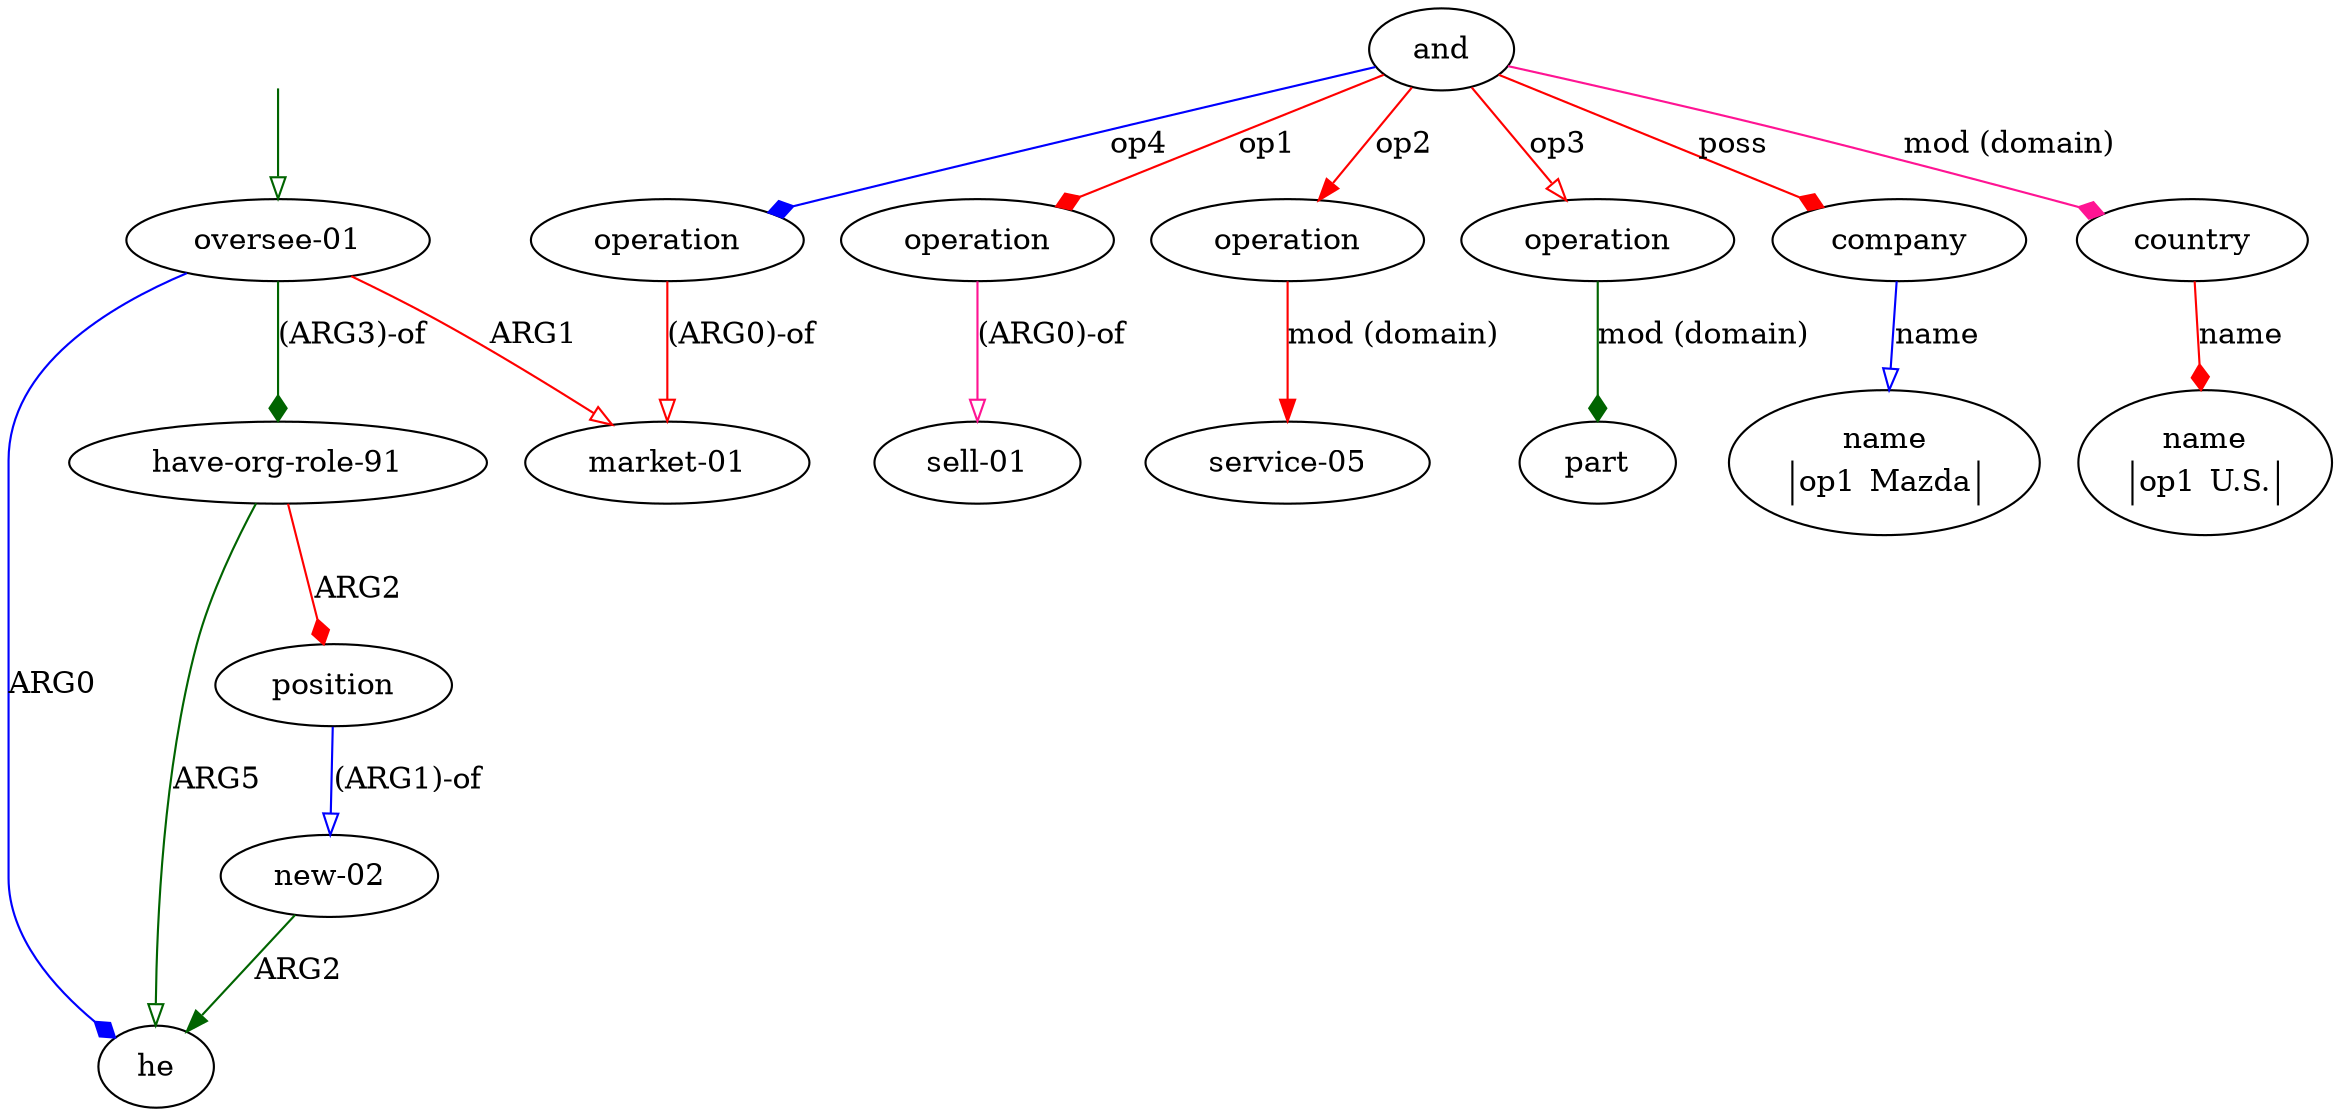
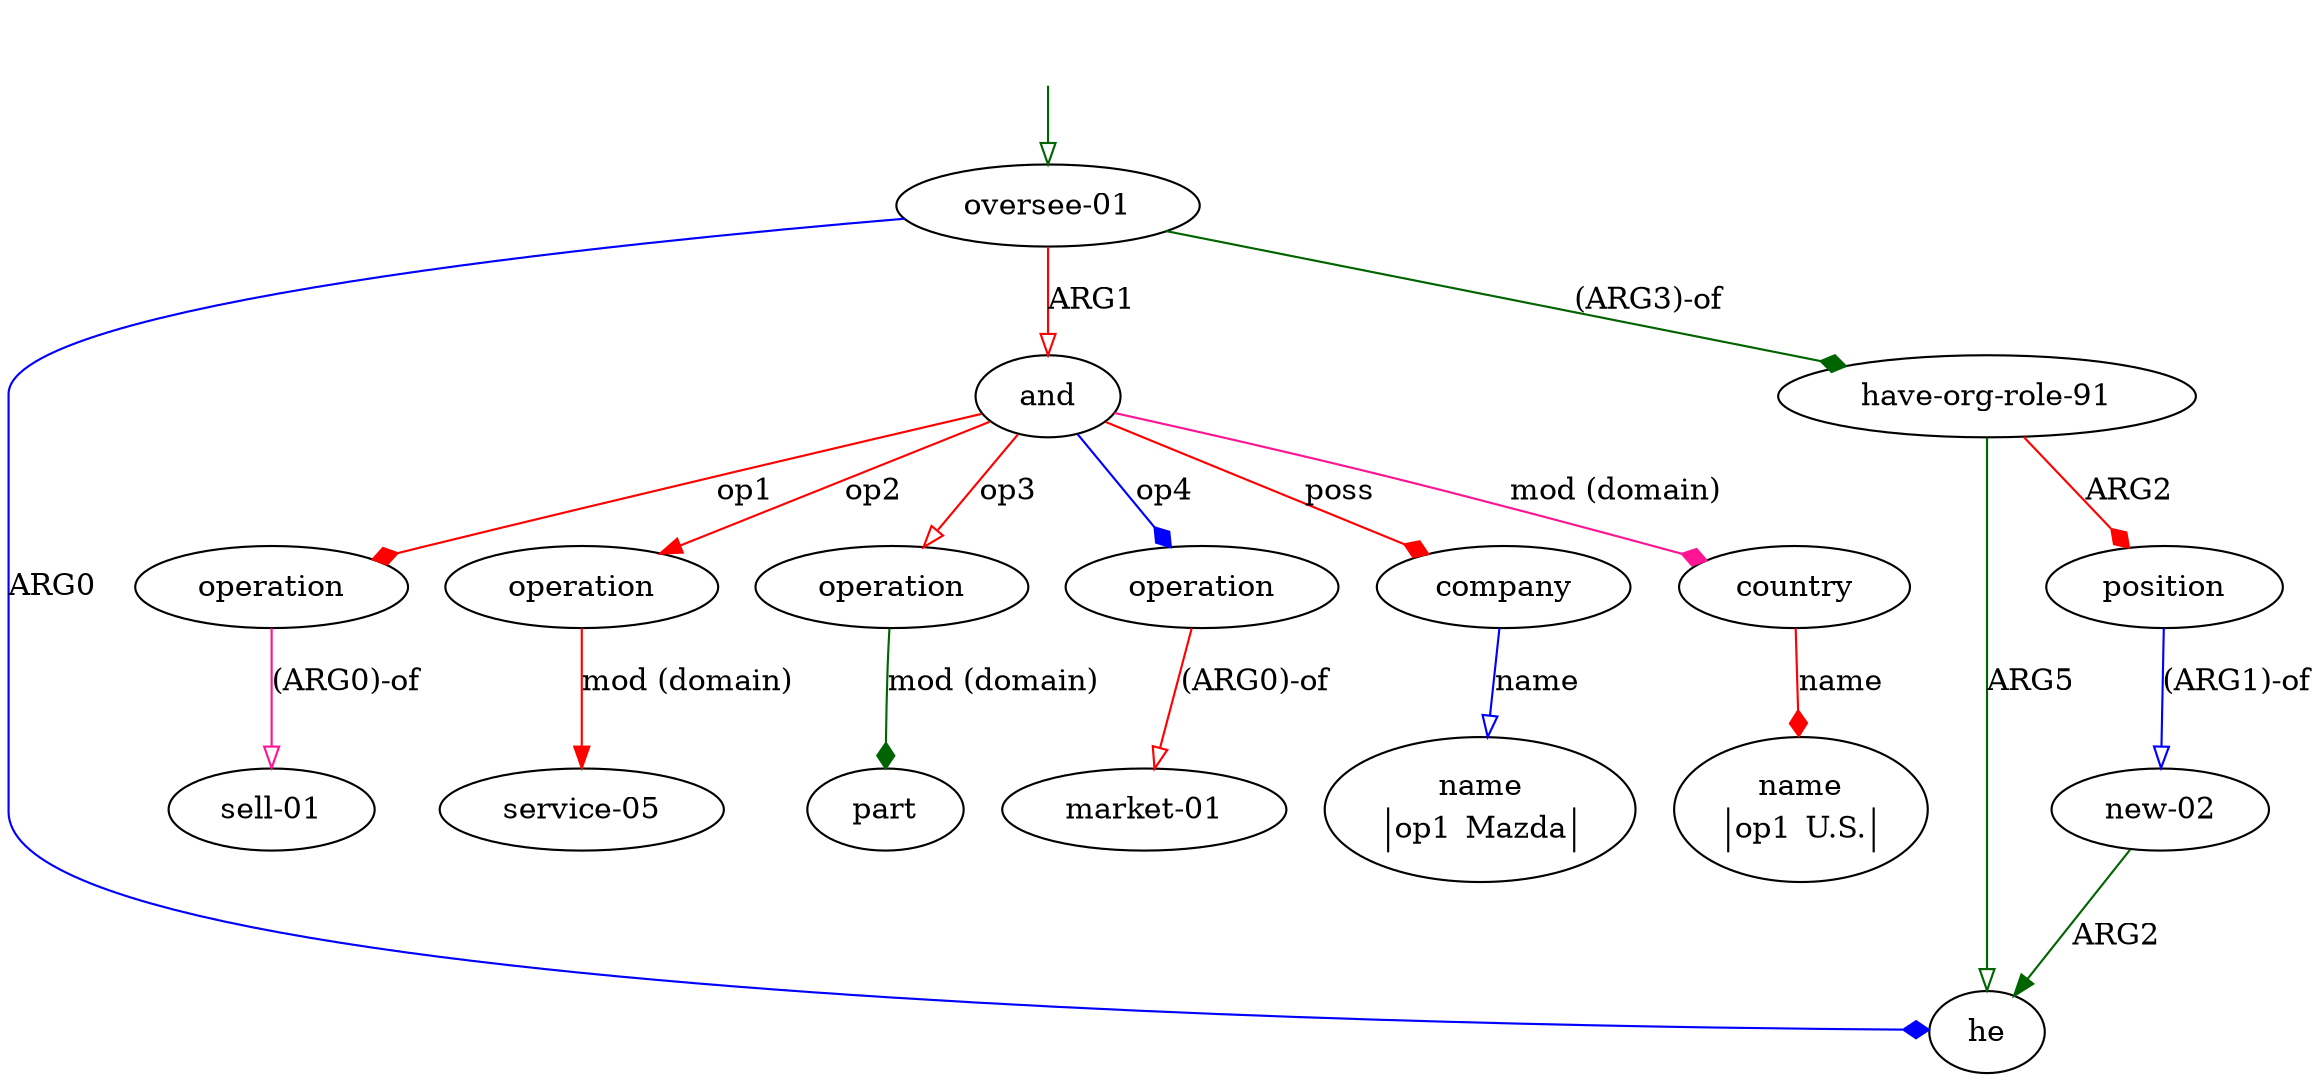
(475, 341) -> (1048, 290)
